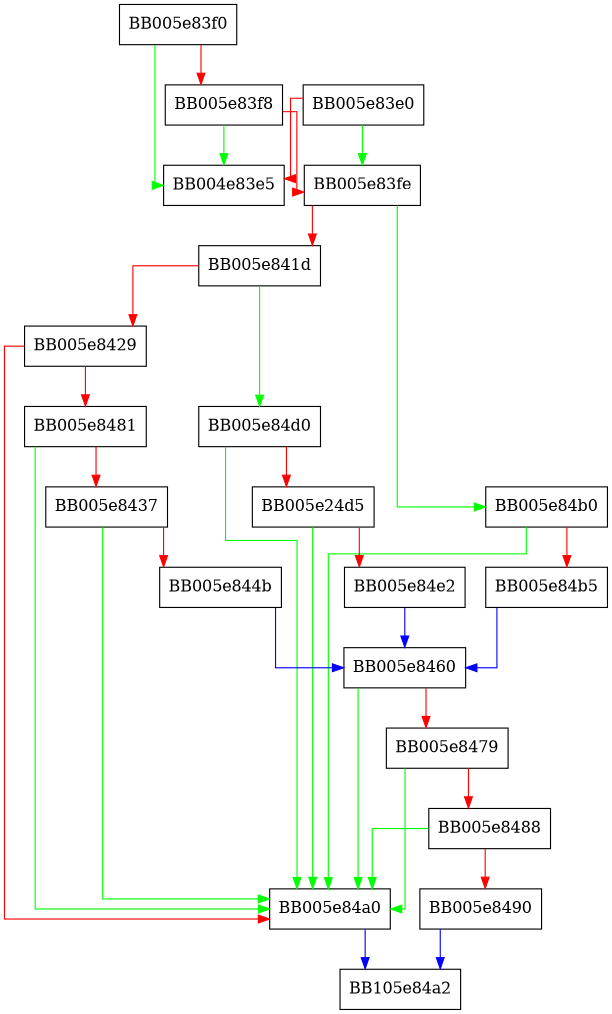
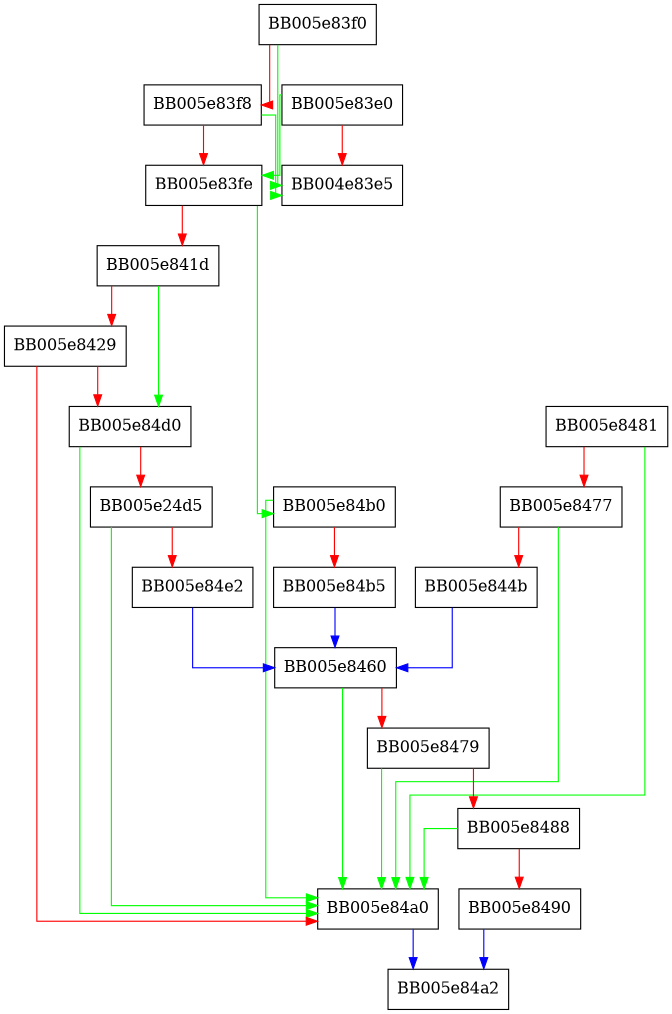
(85, 381) -> (98, 381)
(107, 507) -> (561, 507)
(400, 989) -> (448, 989)
